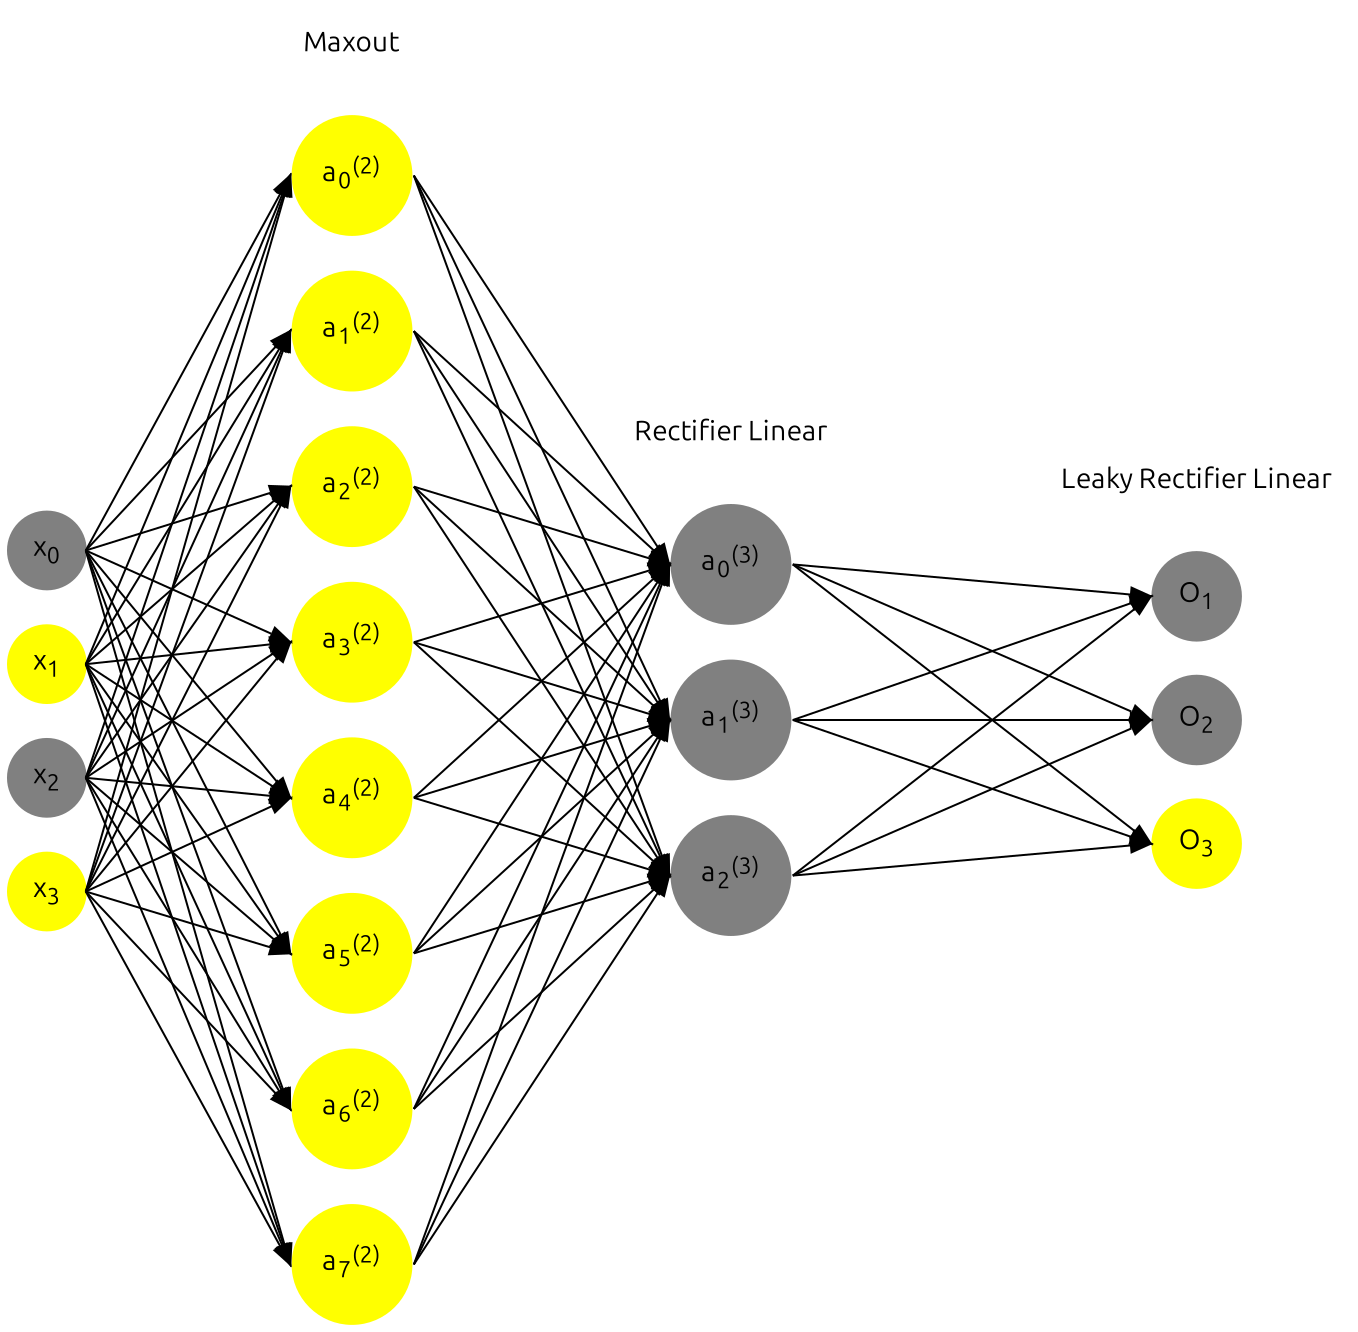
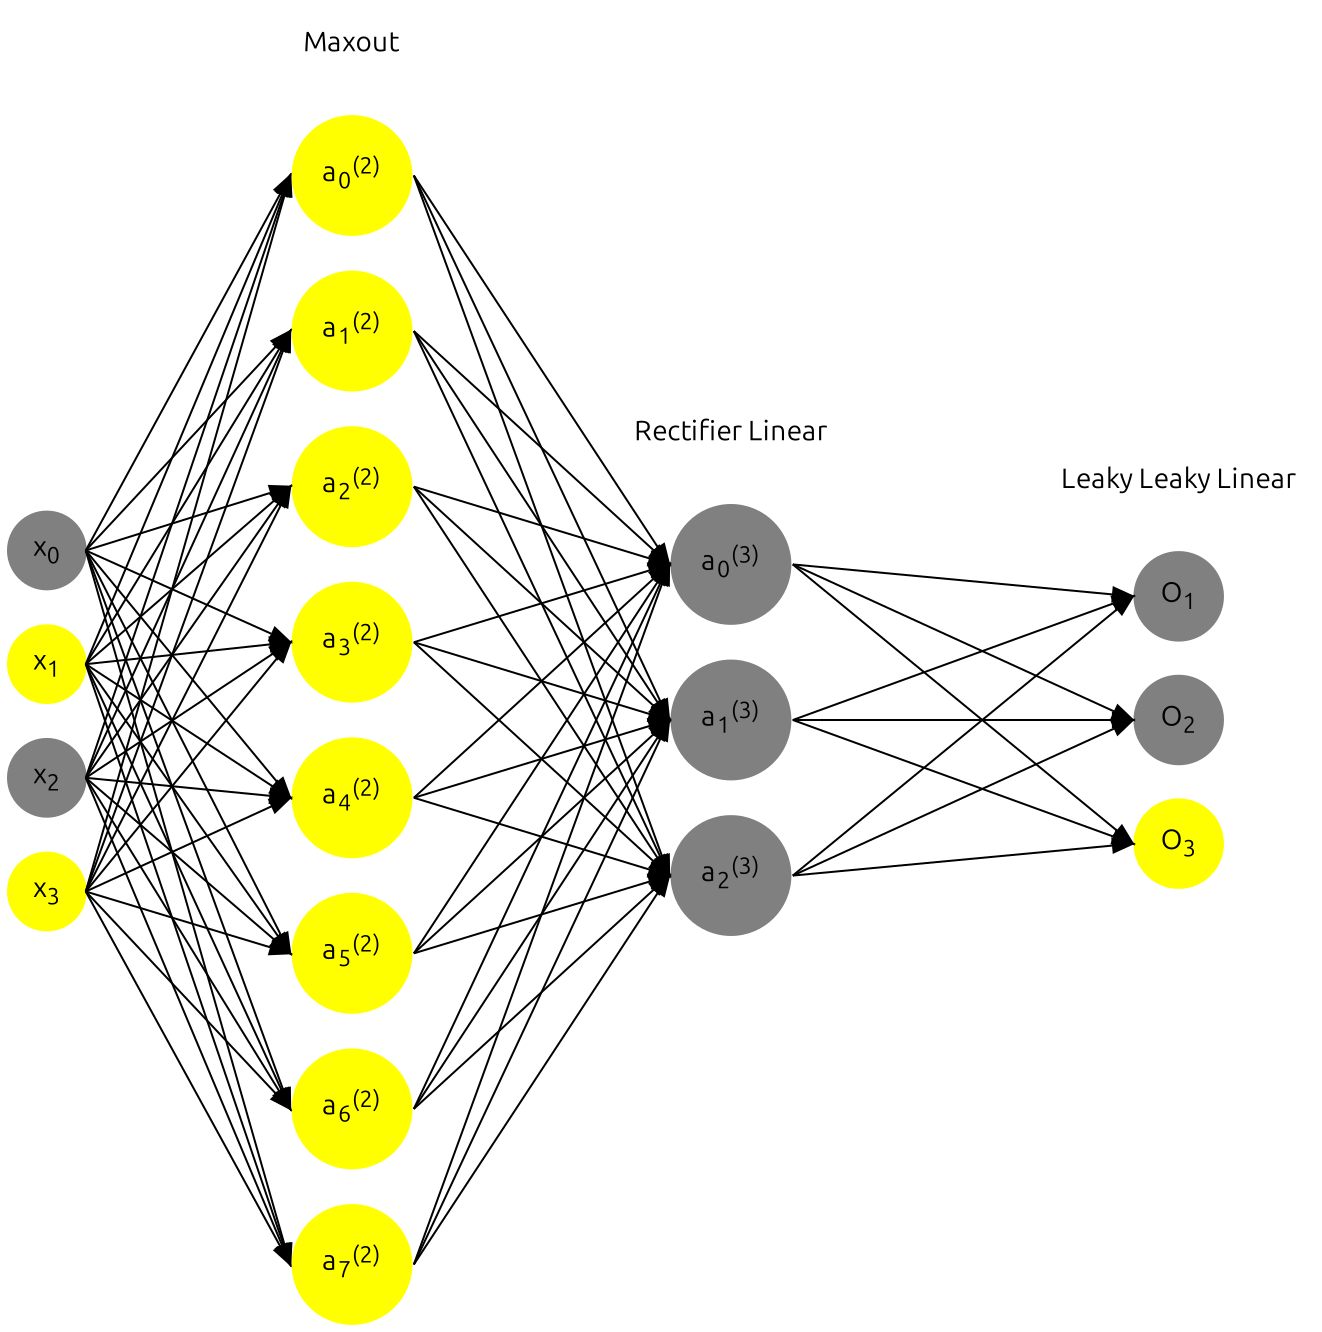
(1197, 481) -> (1179, 481)
